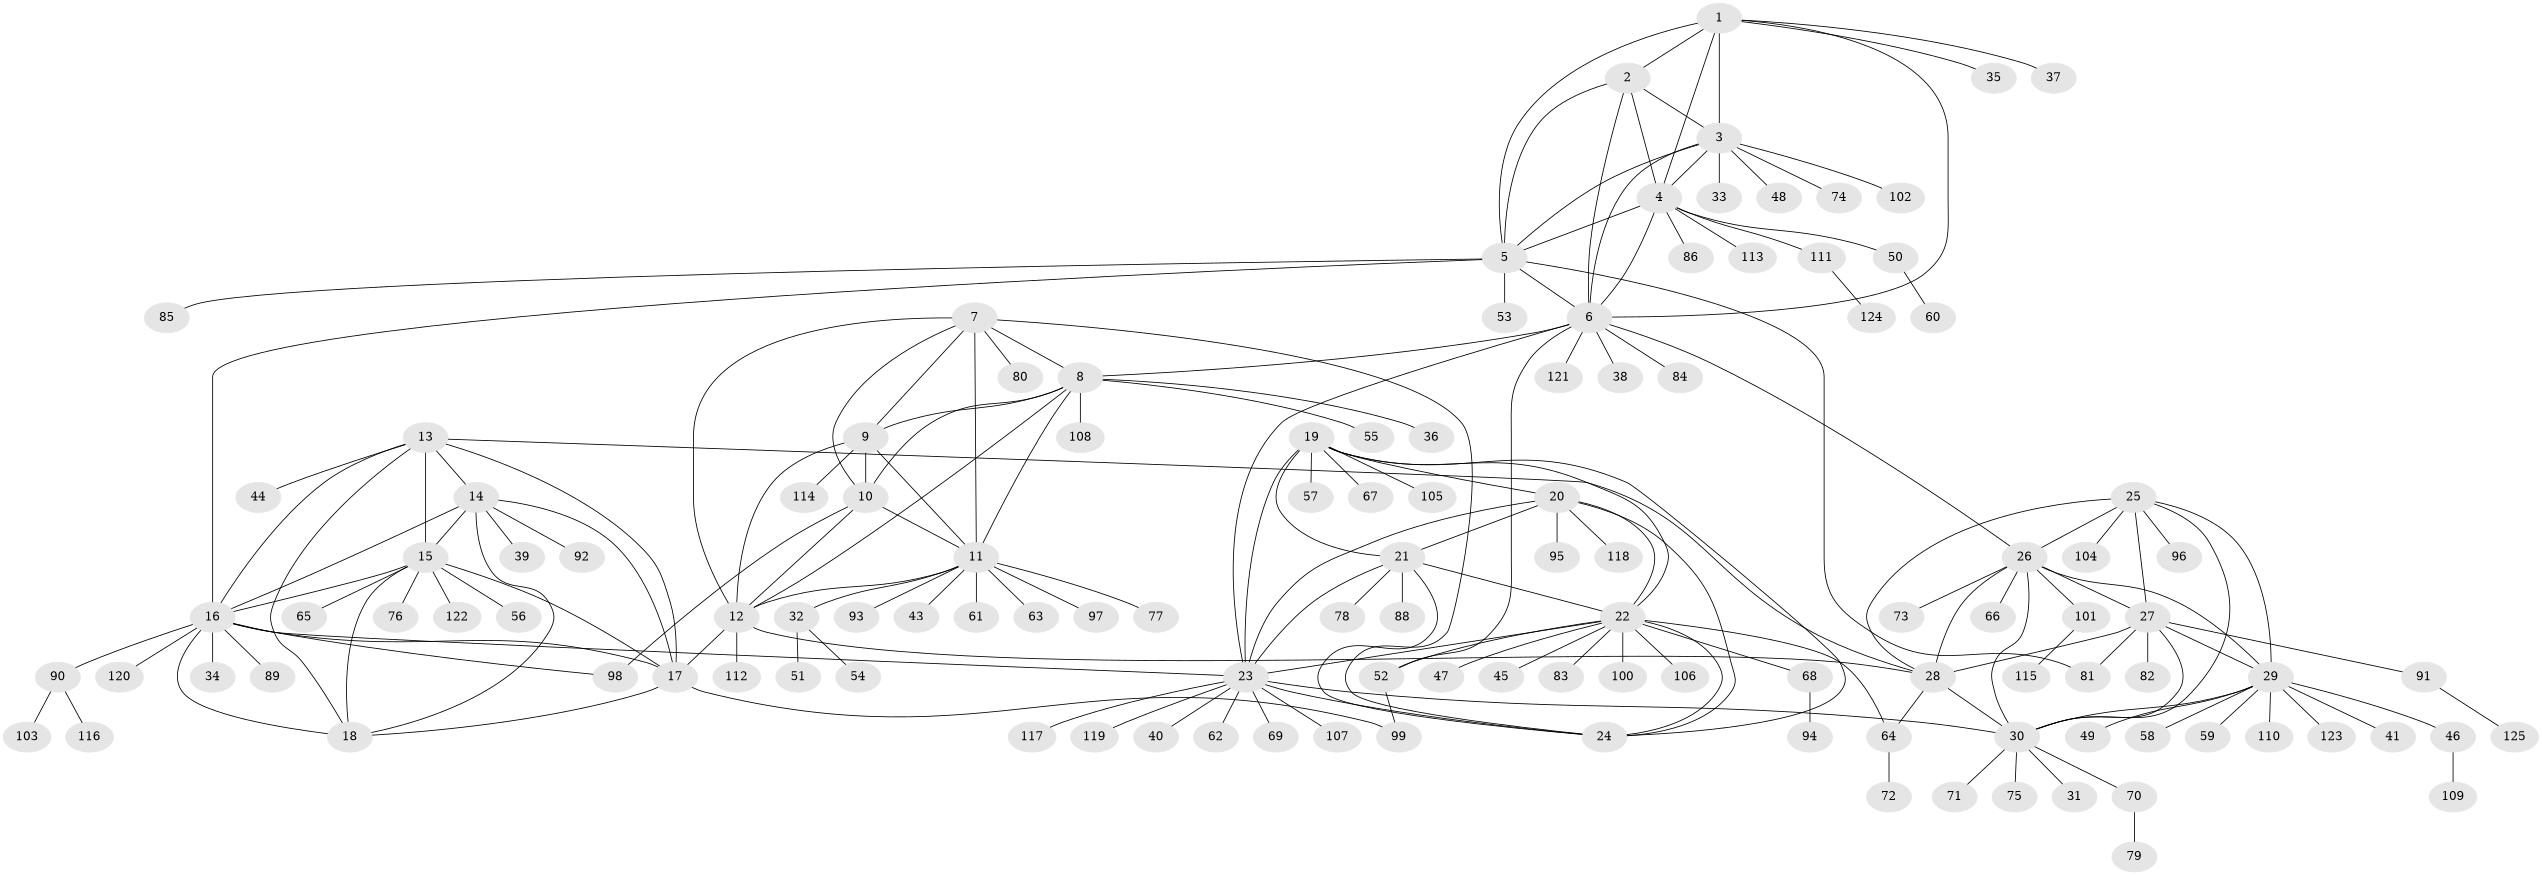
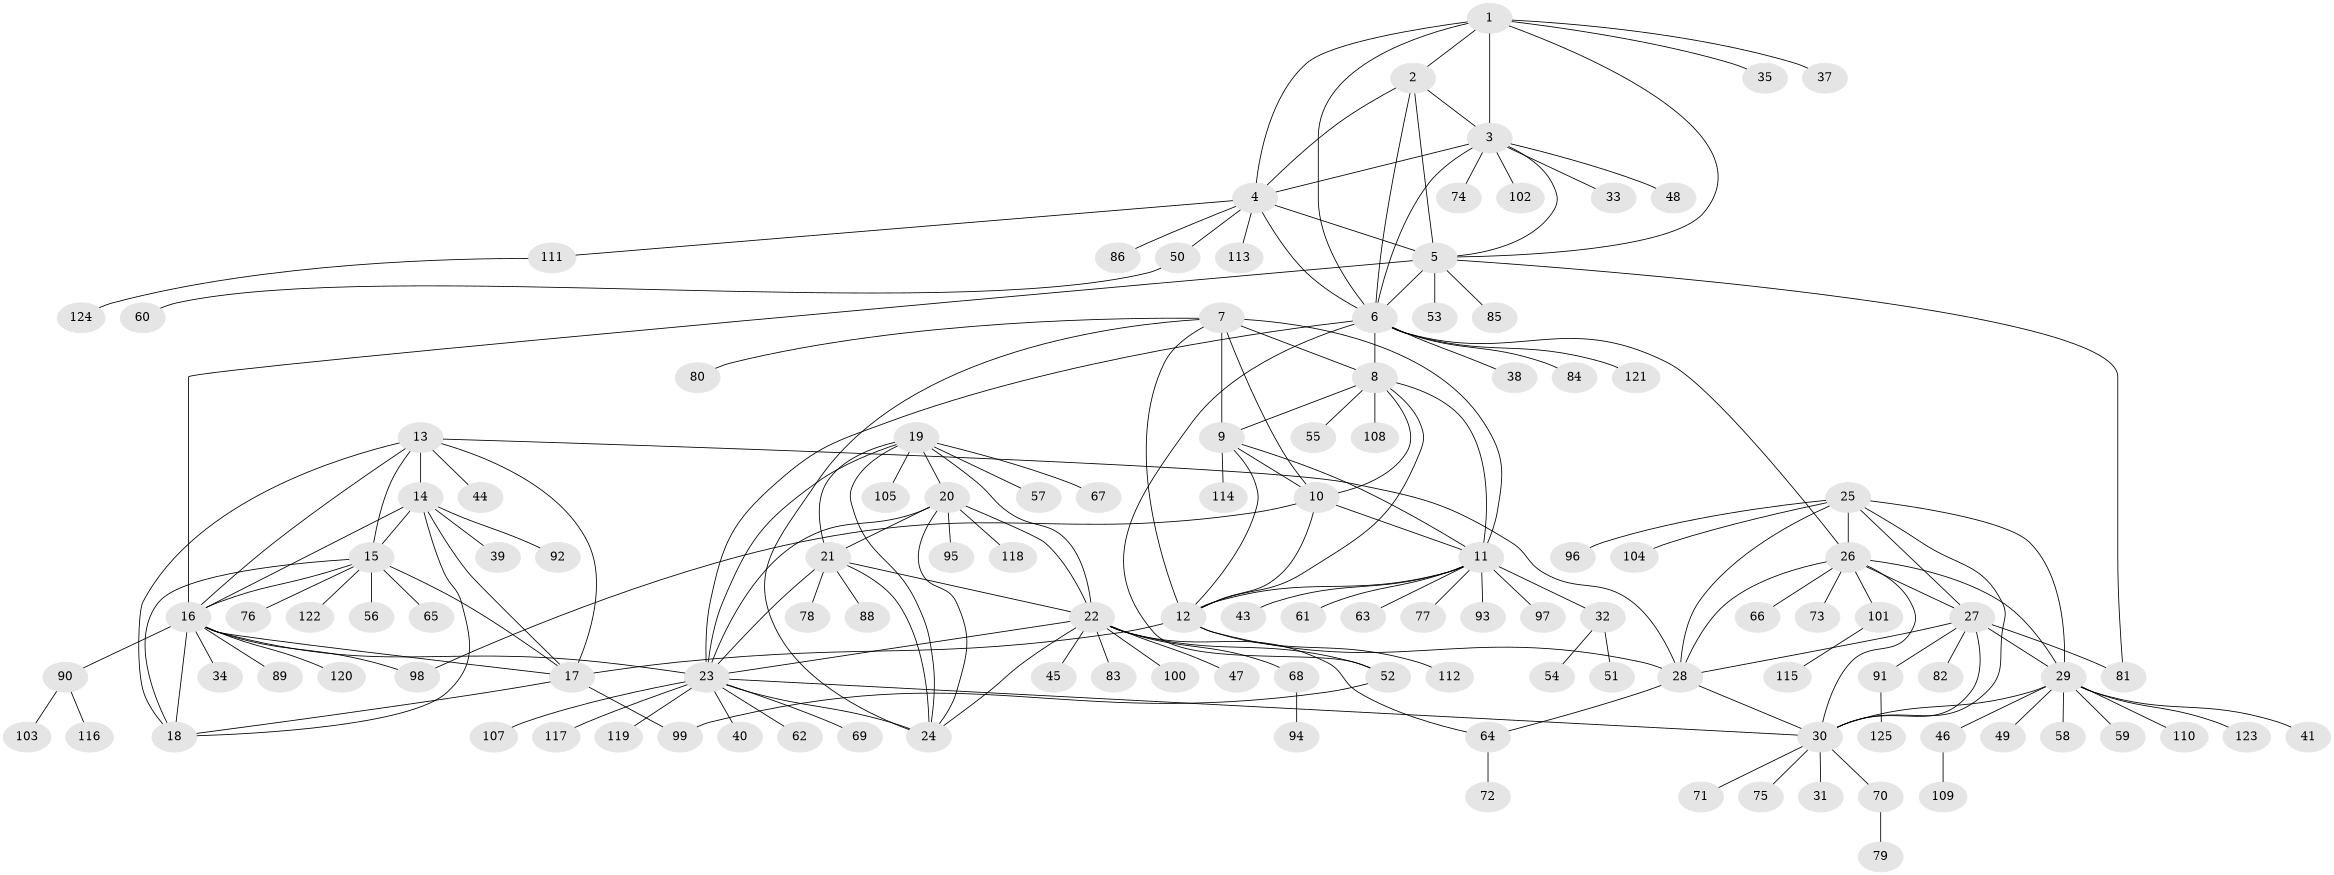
(1431, 438) -> none
(1685, 677) -> none
